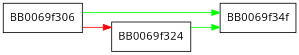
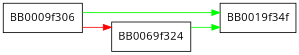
(43, 18) -> (43, 18)
(258, 18) -> (258, 18)
